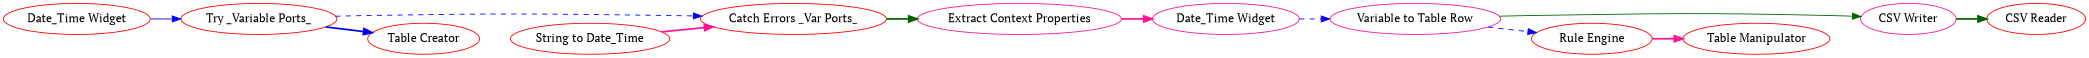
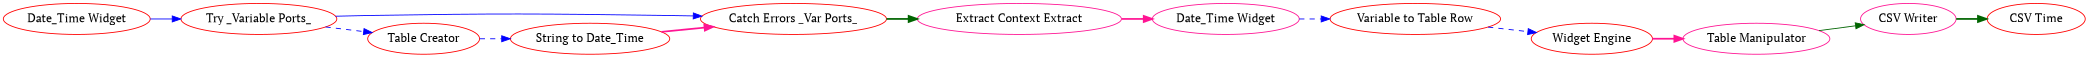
(514, 14) -> (514, 14)
(1676, 14) -> (1837, 28)
(1019, 19) -> (1019, 19)
(1415, 19) -> (1415, 19)
(2036, 19) -> (2036, 19)
(345, 29) -> (345, 29)
none -> (491, 39)
(1592, 39) -> (1592, 39)
(1756, 39) -> (1756, 39)
